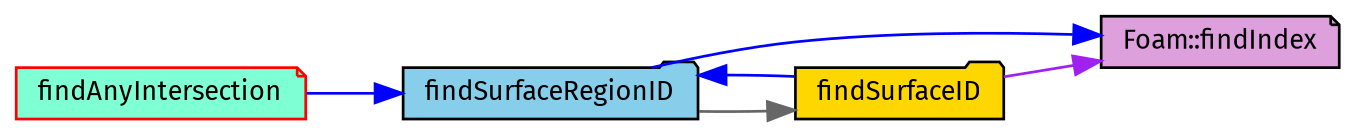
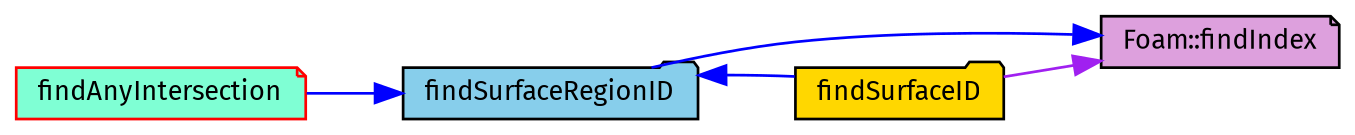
(733, 112) -> none
